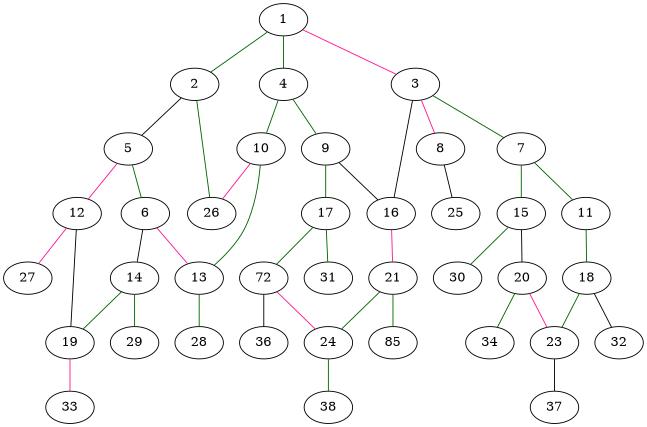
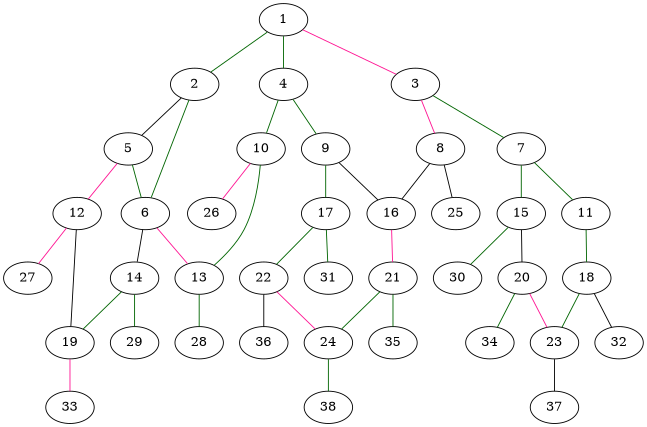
(203, 149) -> (170, 149)
(403, 149) -> (416, 181)
(264, 278) -> (264, 278)
(393, 343) -> (393, 343)
